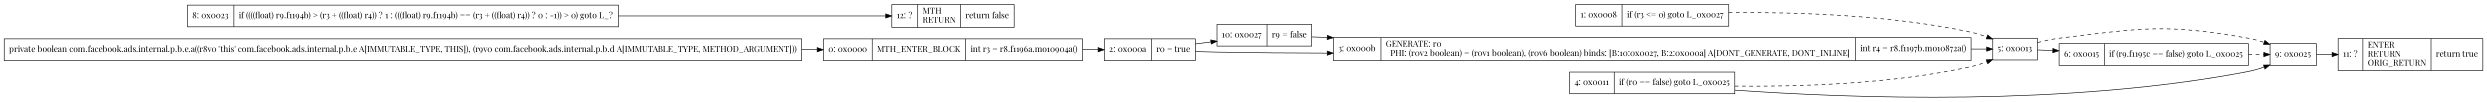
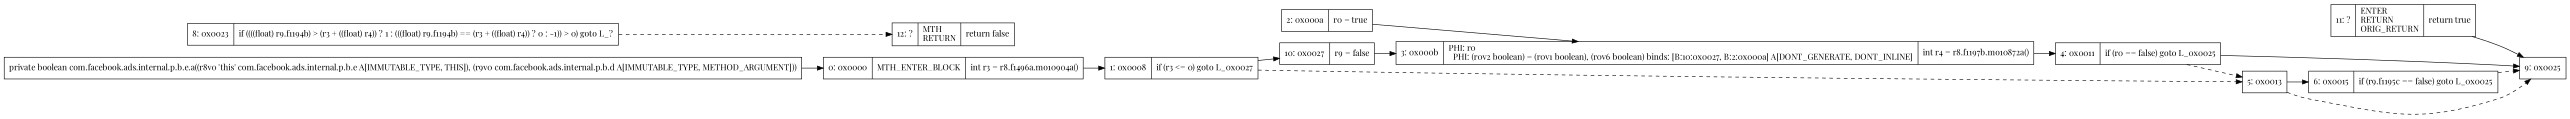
(752, 16) -> (752, 34)
(1203, 43) -> (1266, 60)
(1415, 44) -> (1463, 48)
(1024, 49) -> (1024, 68)
(1979, 49) -> (2042, 54)
(1090, 50) -> (1091, 68)
(2324, 55) -> (2495, 44)
